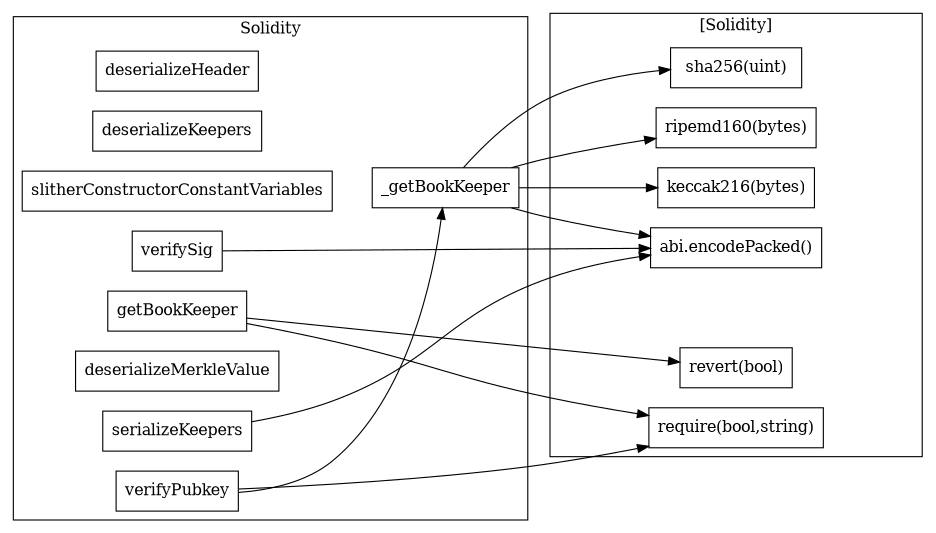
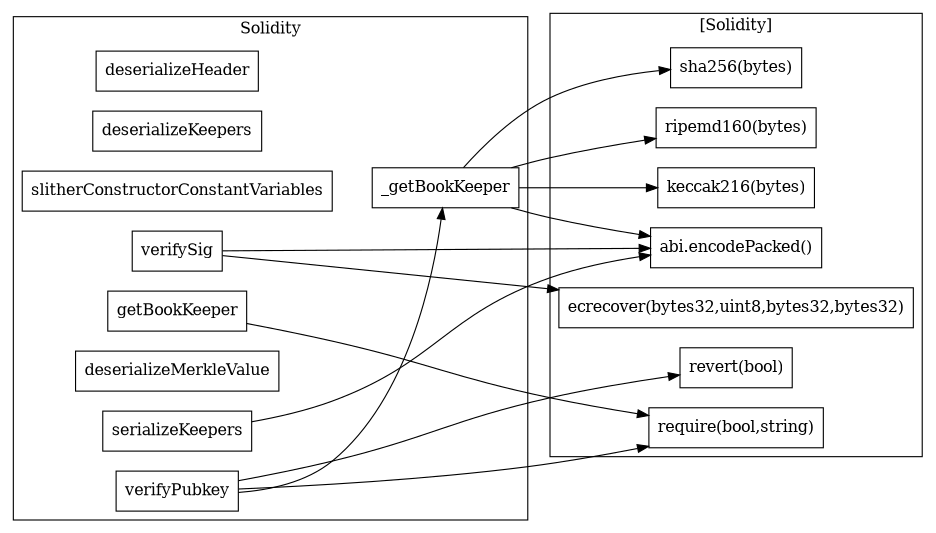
(736, 68) -> (736, 68)
none -> (736, 308)
(458, 340) -> (453, 425)
